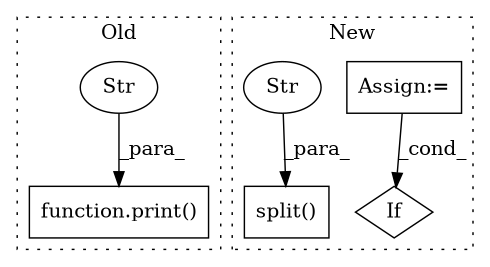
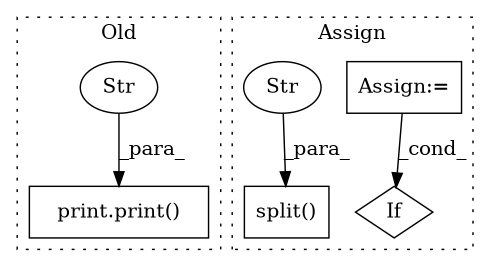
(353, 34) -> (353, 34)
(119, 212) -> (119, 212)
